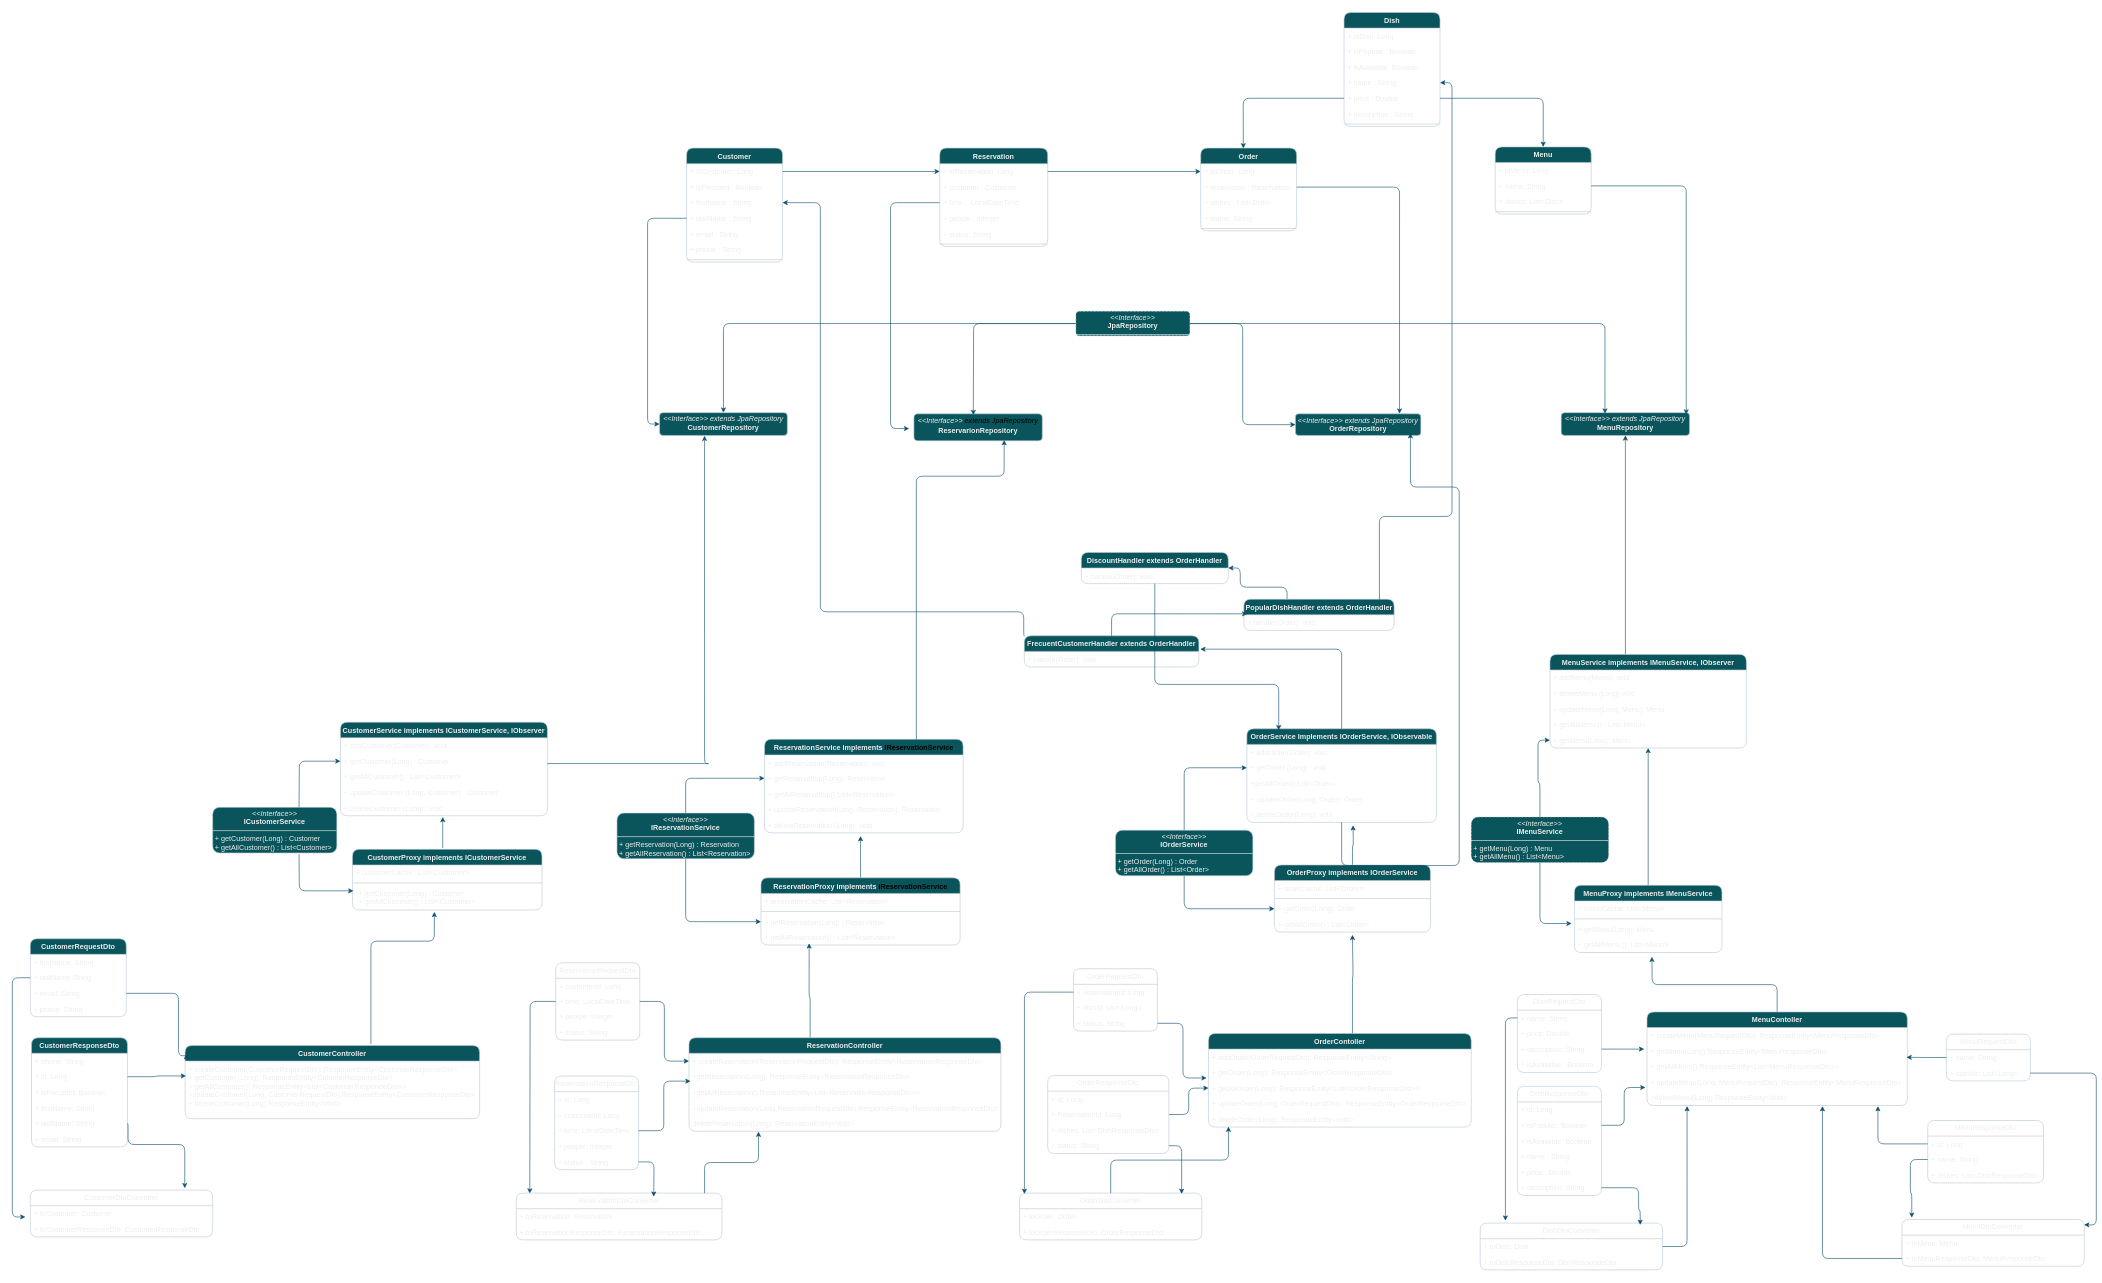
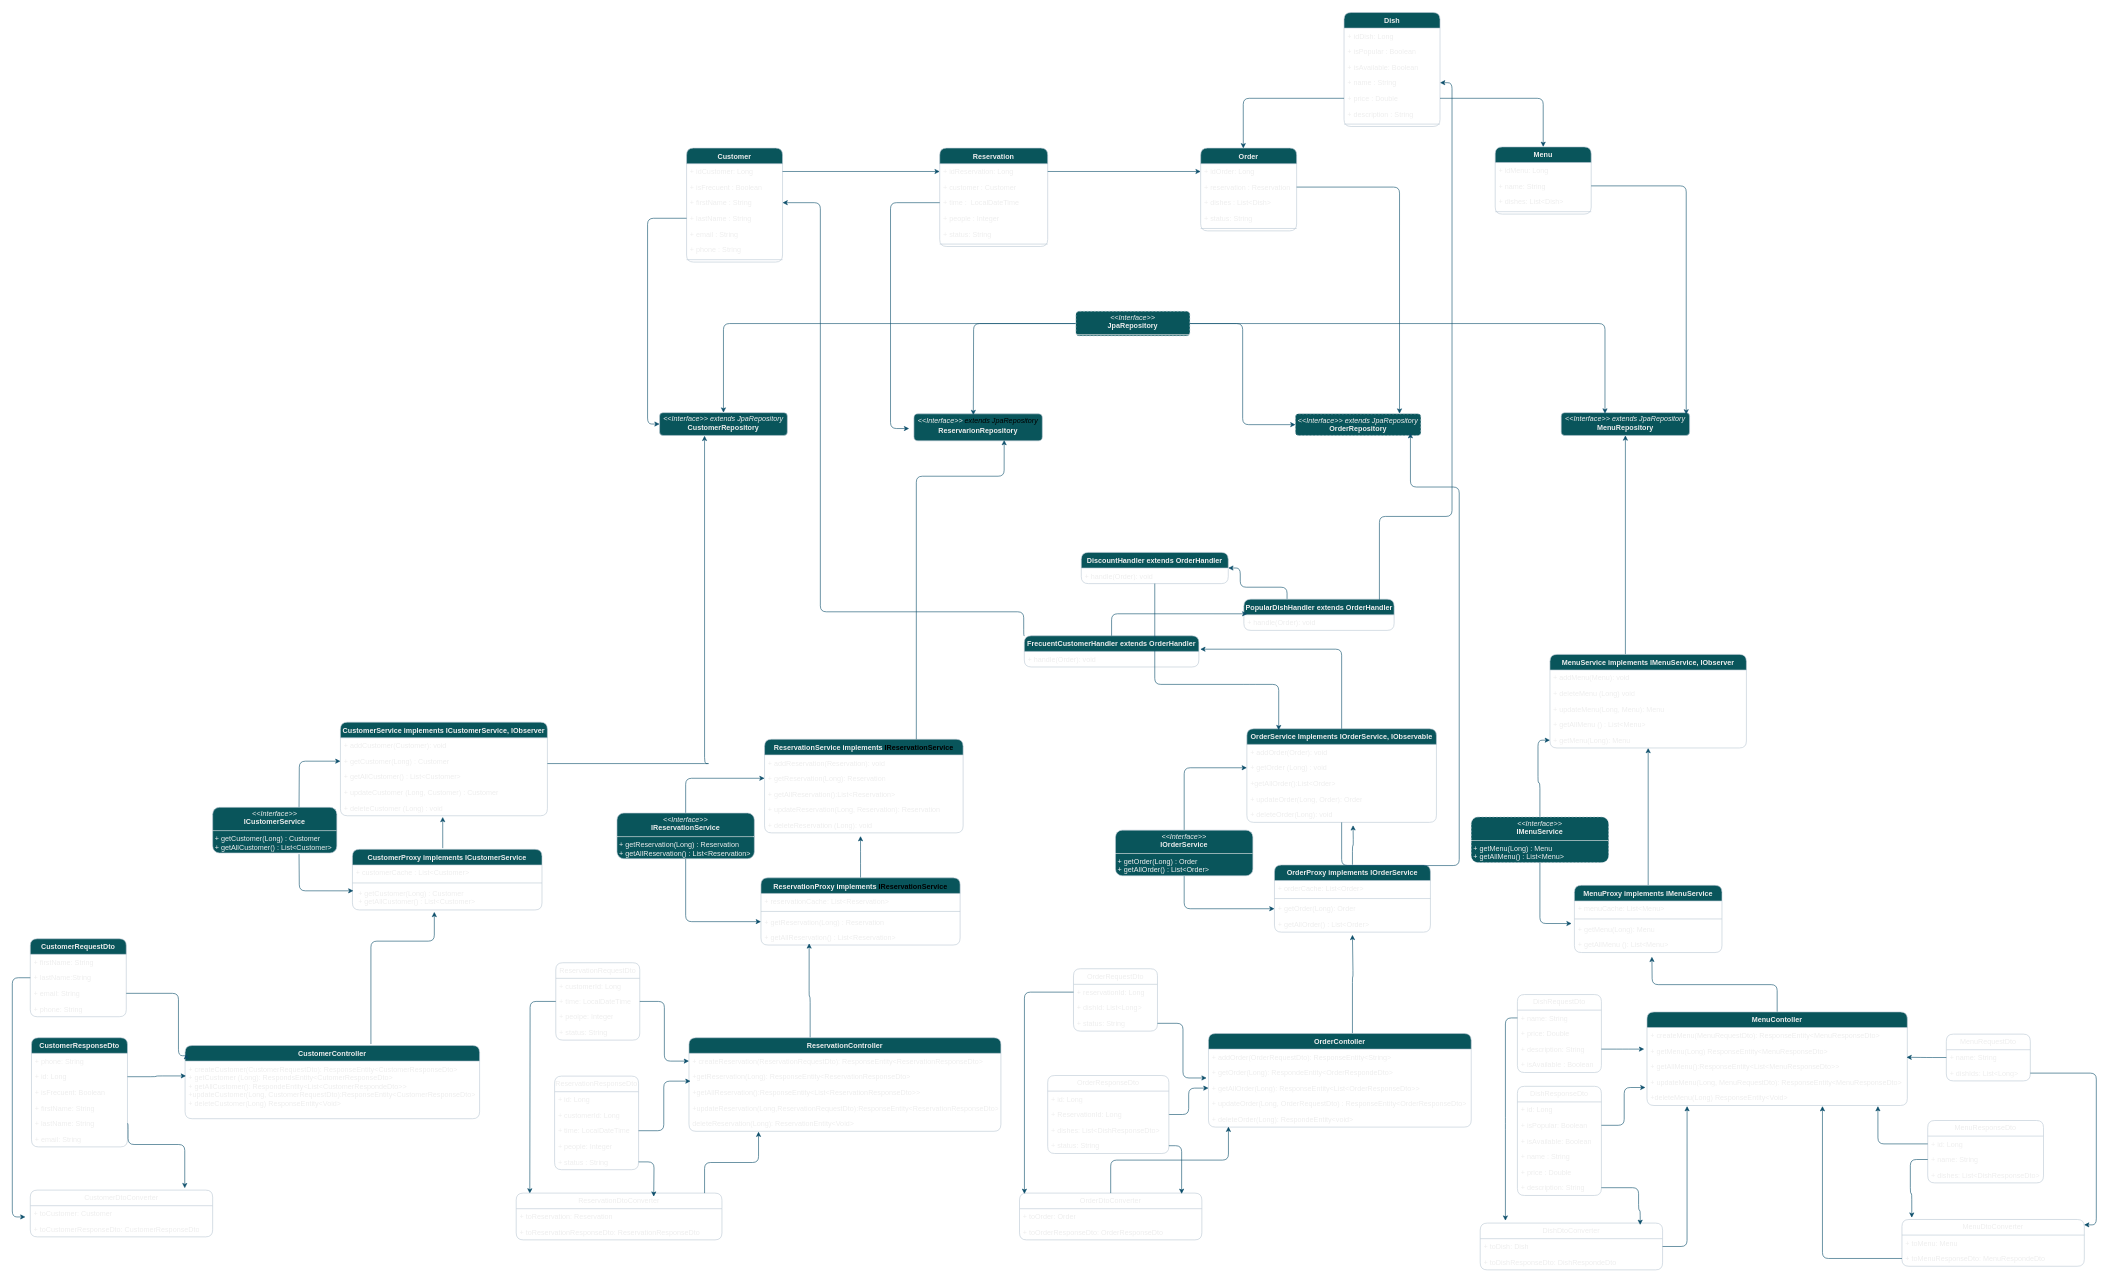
(1358, 425) -> (1358, 425)
